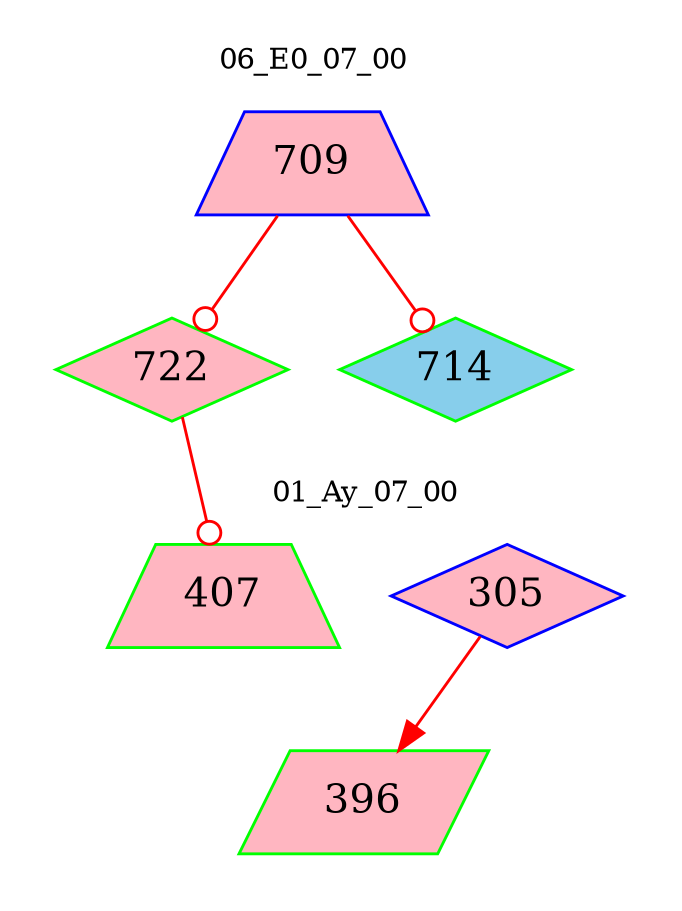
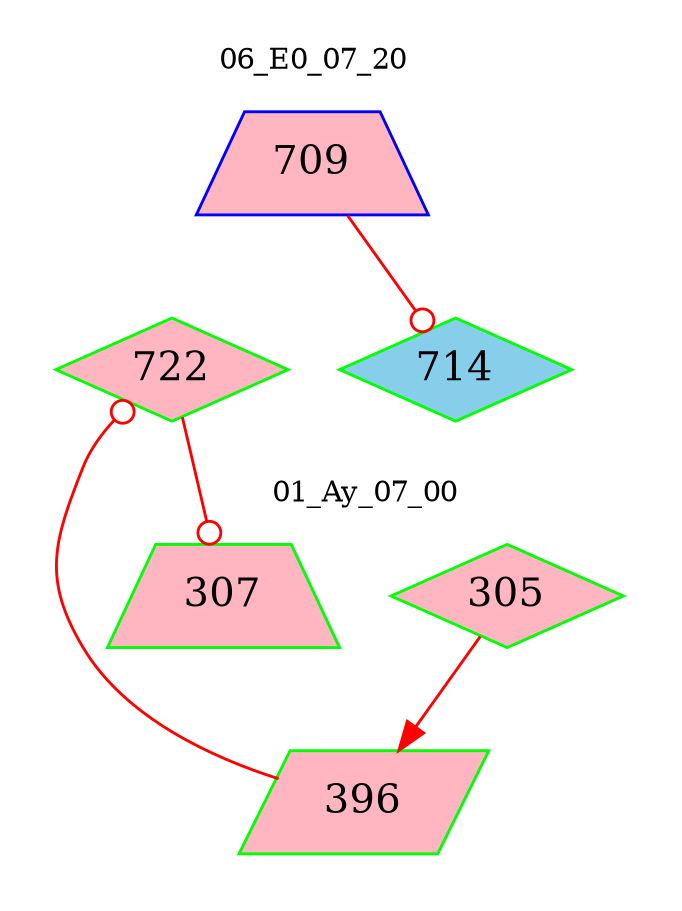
(314, 62) -> (314, 62)
(245, 262) -> (103, 674)
(223, 596) -> (223, 596)
(507, 596) -> (507, 596)
